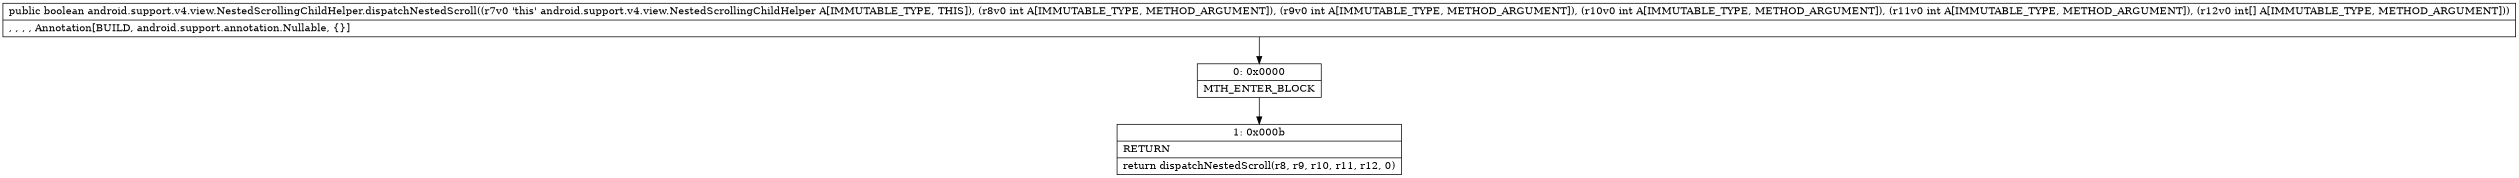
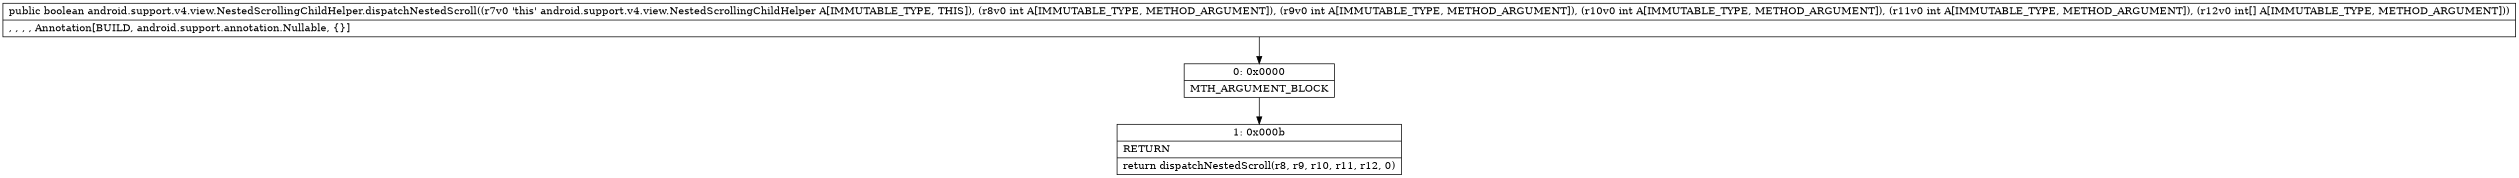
(1259, 89) -> (1259, 89)
